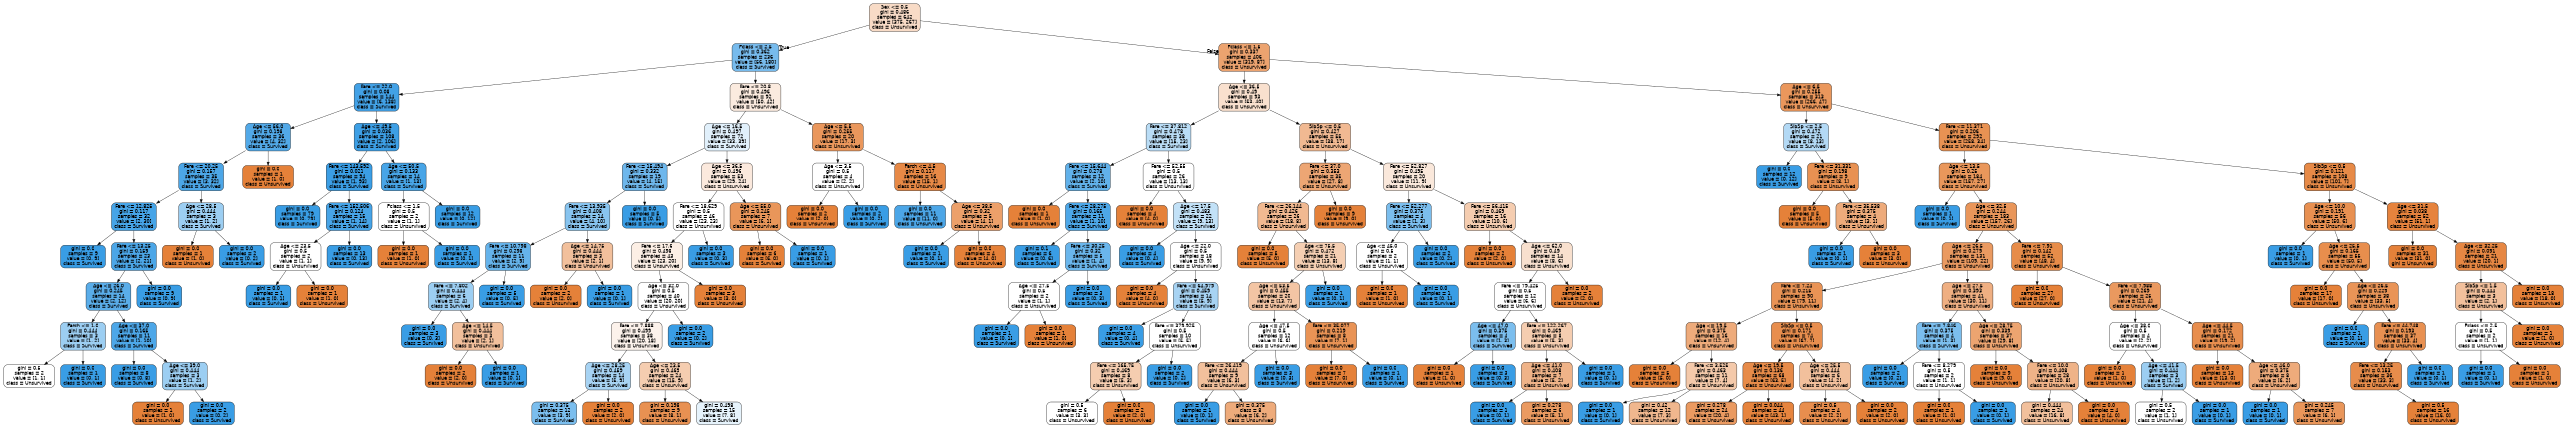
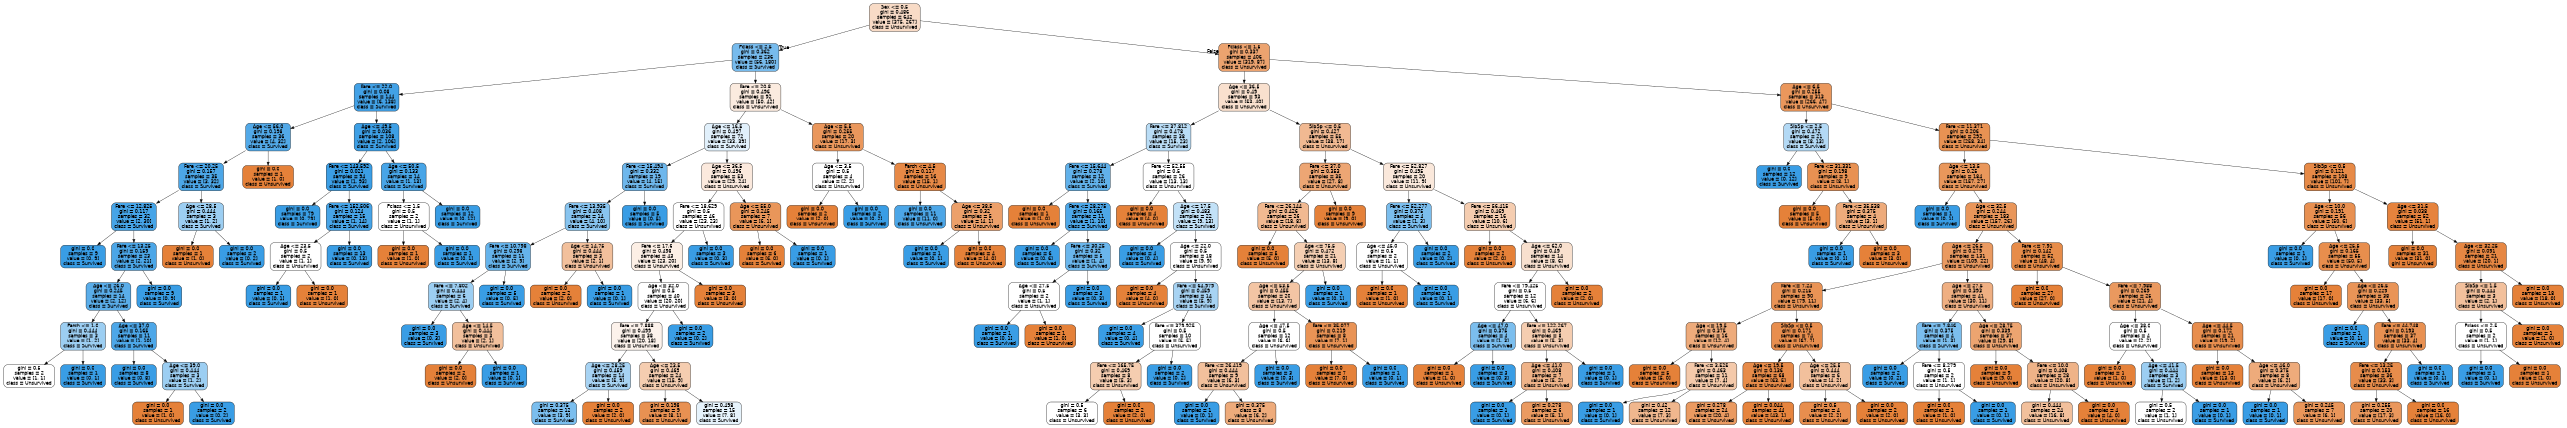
(1037, 257) -> (1037, 257)
none -> (2376, 413)
(2433, 413) -> (2433, 413)
